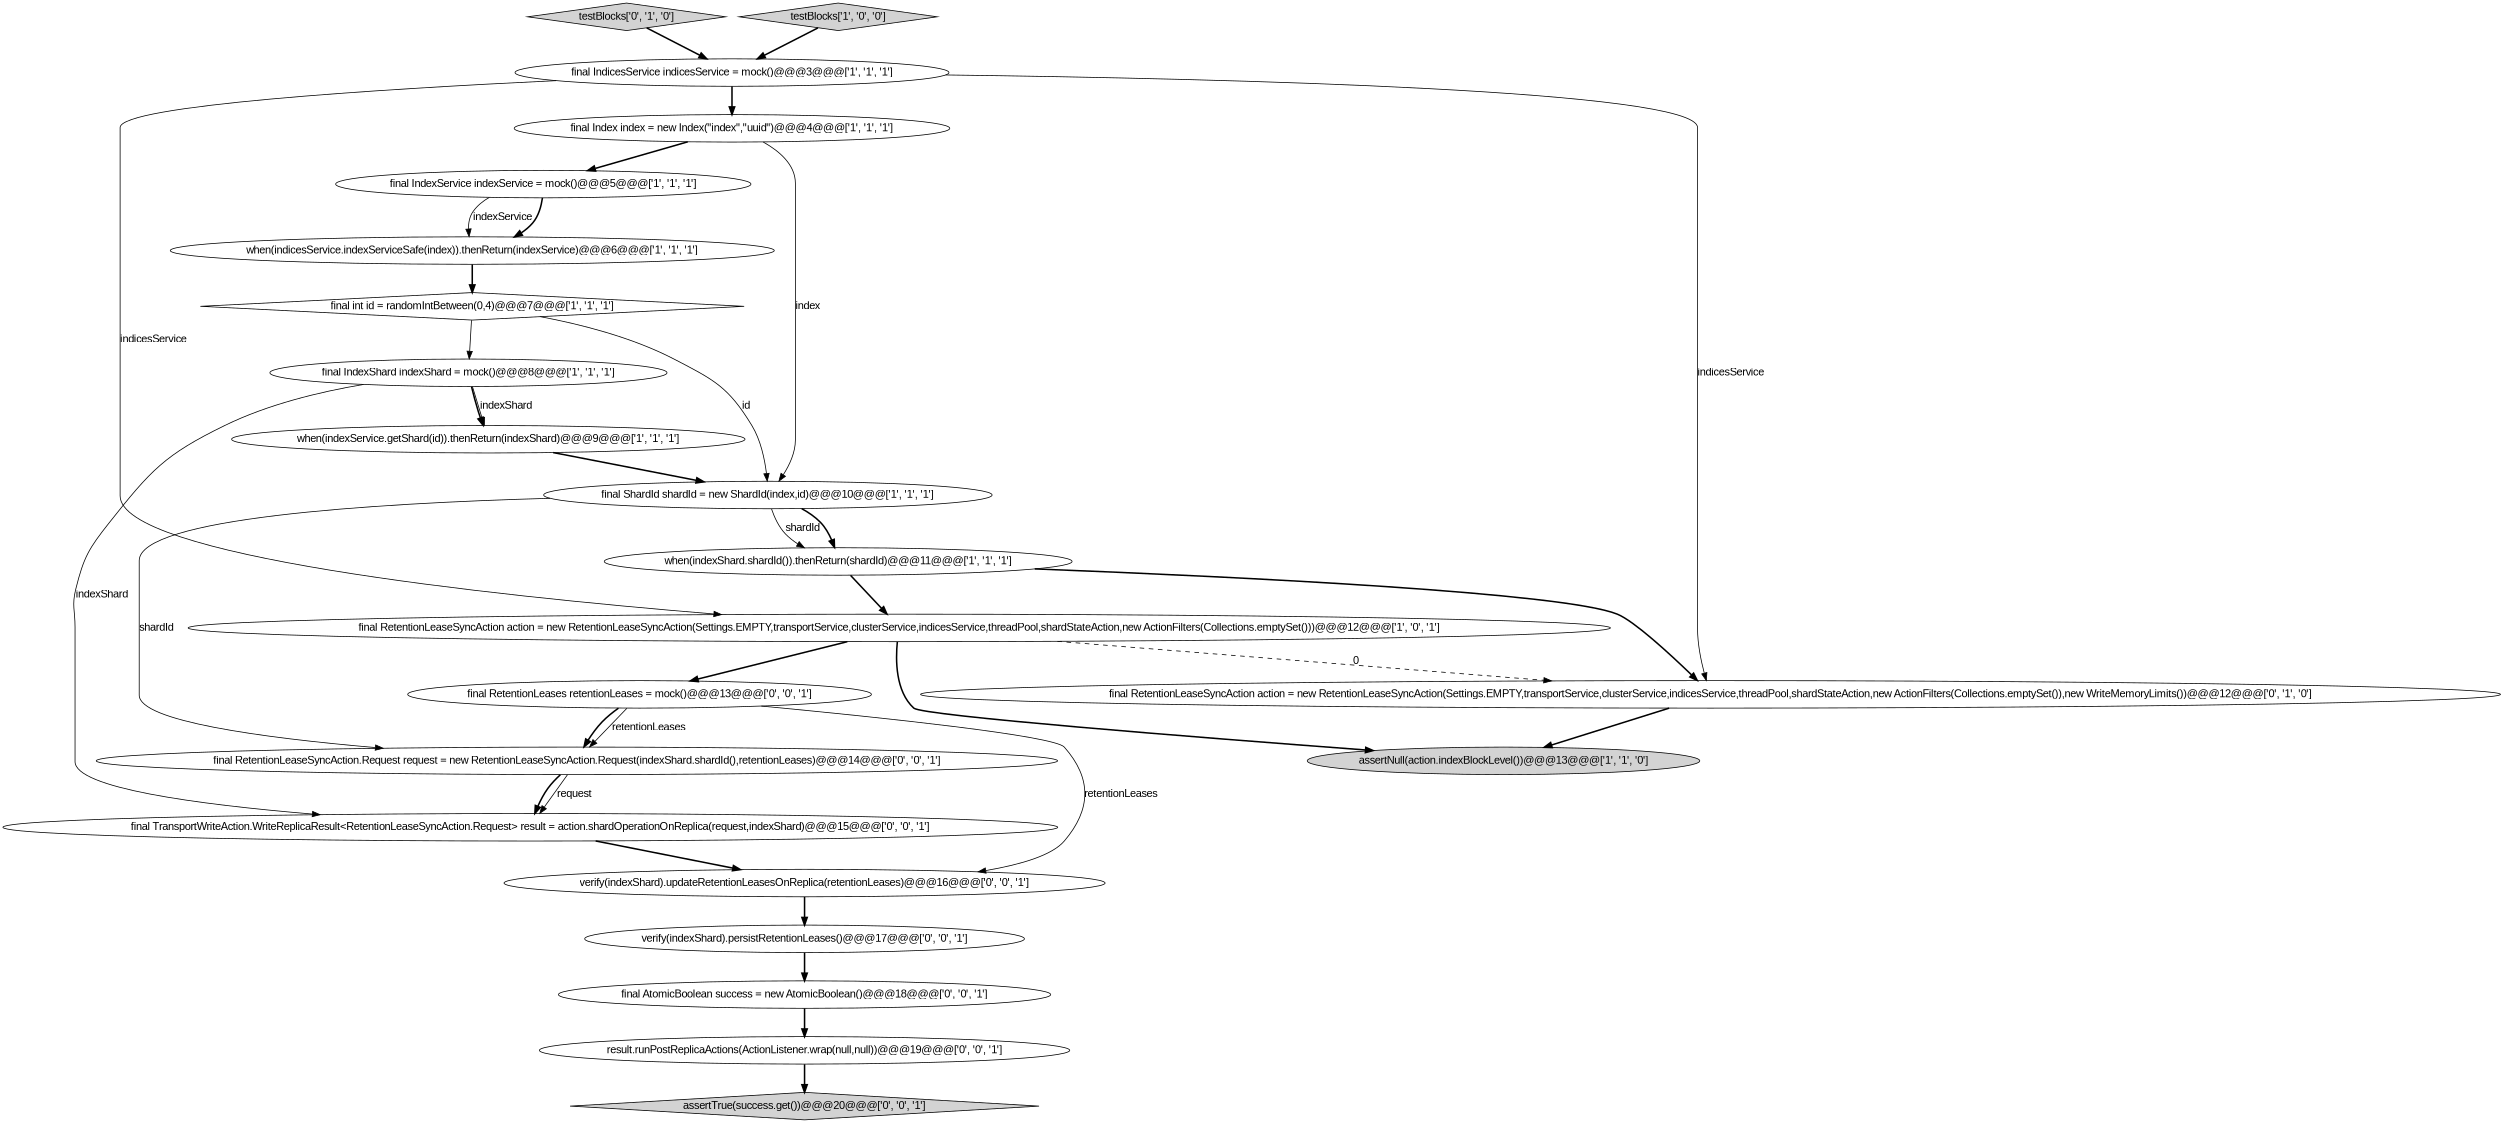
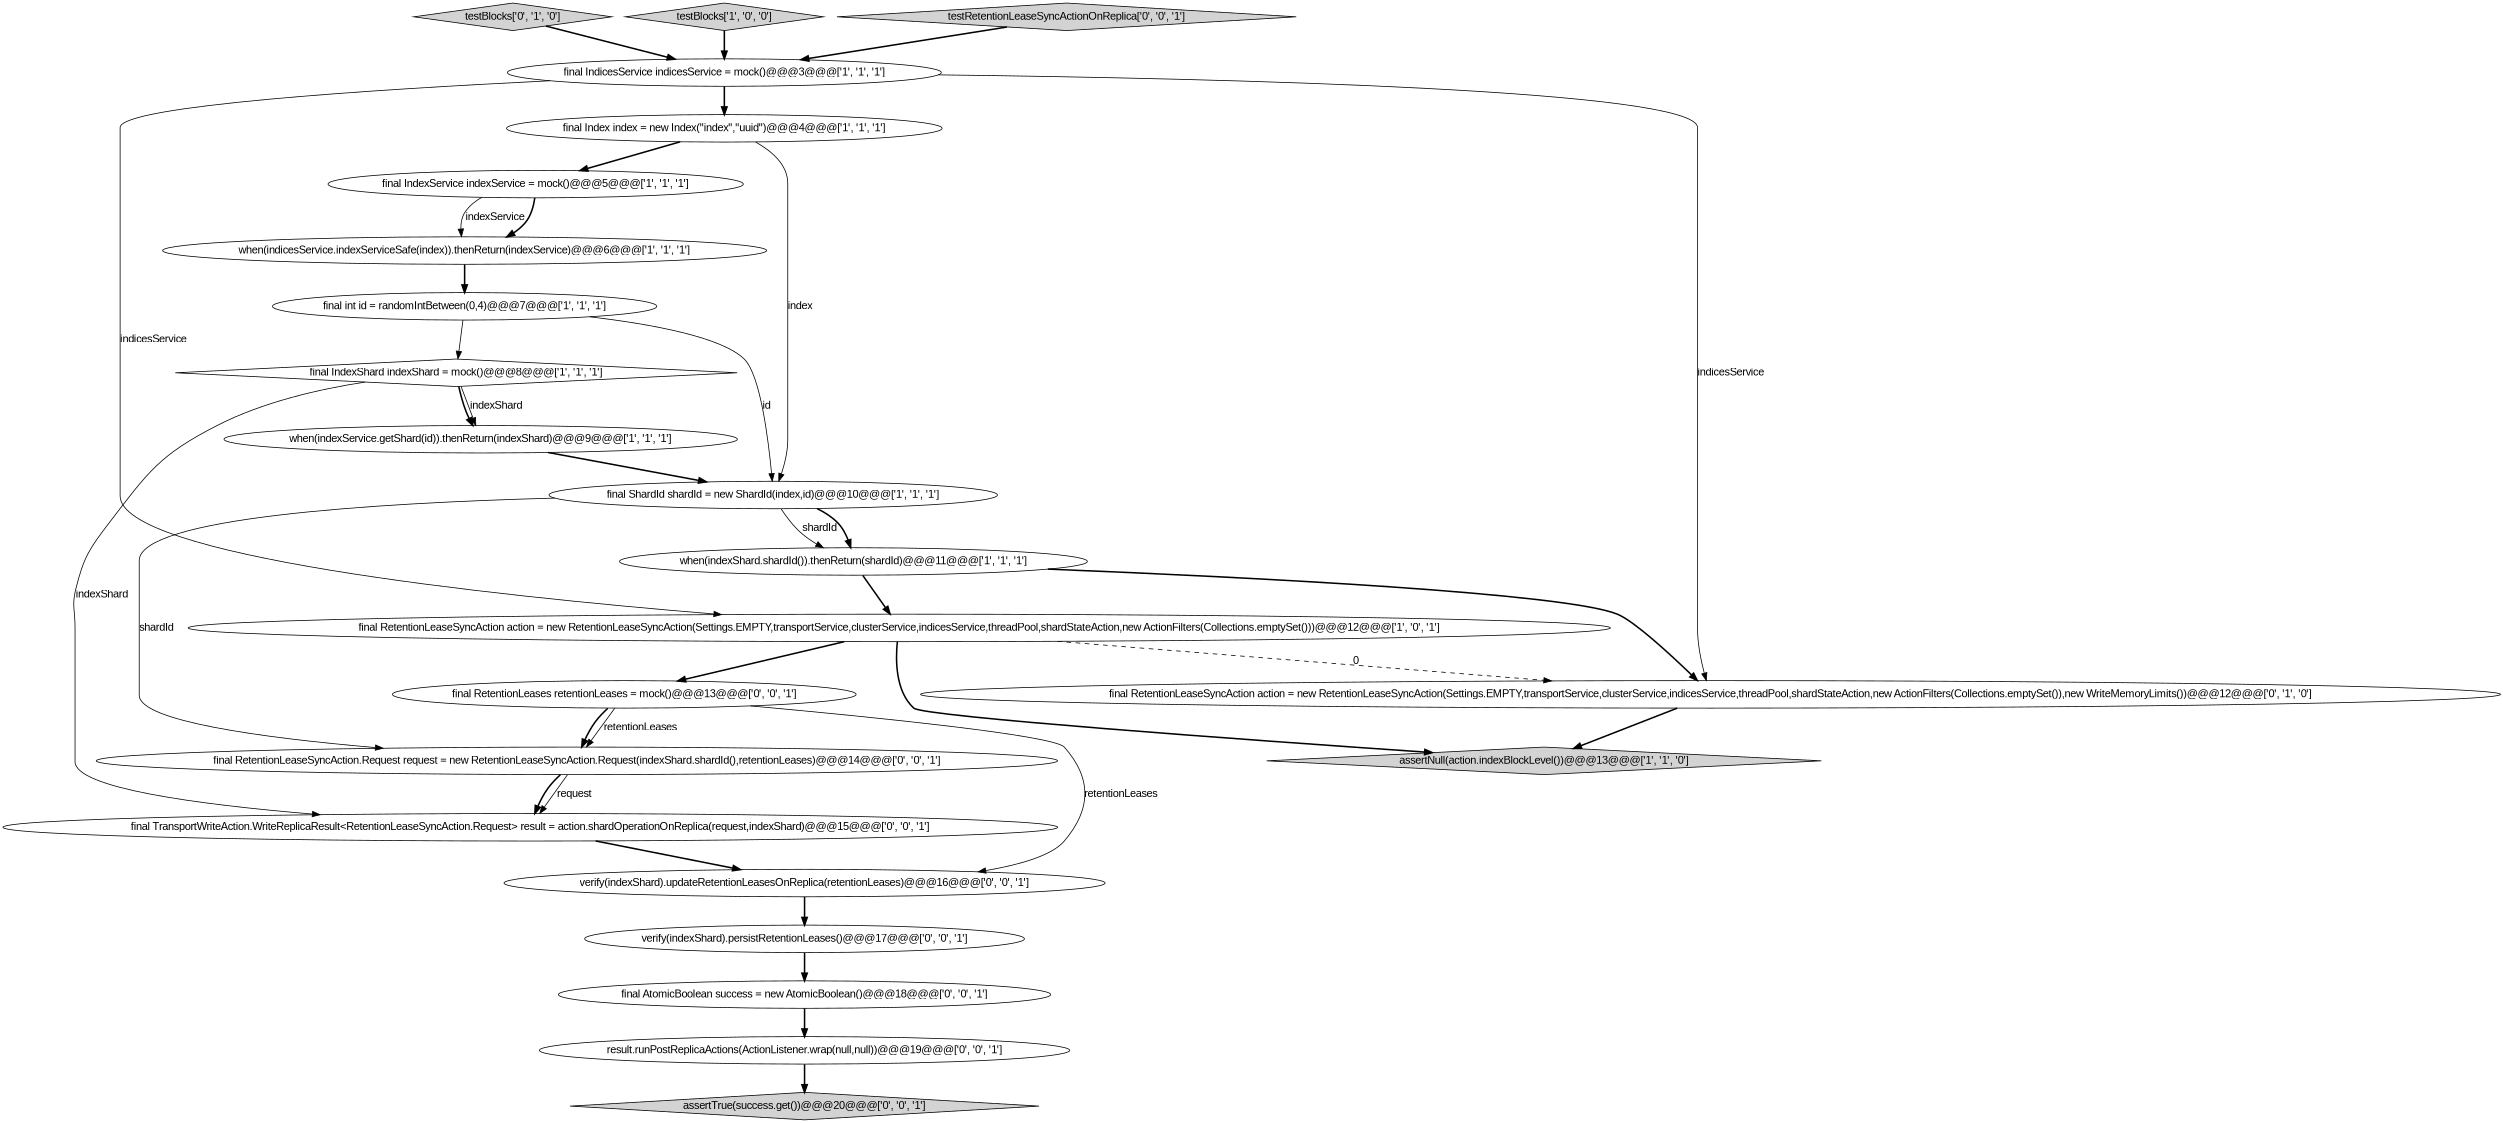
none -> (1067, 17)
(472, 306) -> (465, 306)
(468, 373) -> (456, 373)
(1503, 761) -> (1544, 761)
